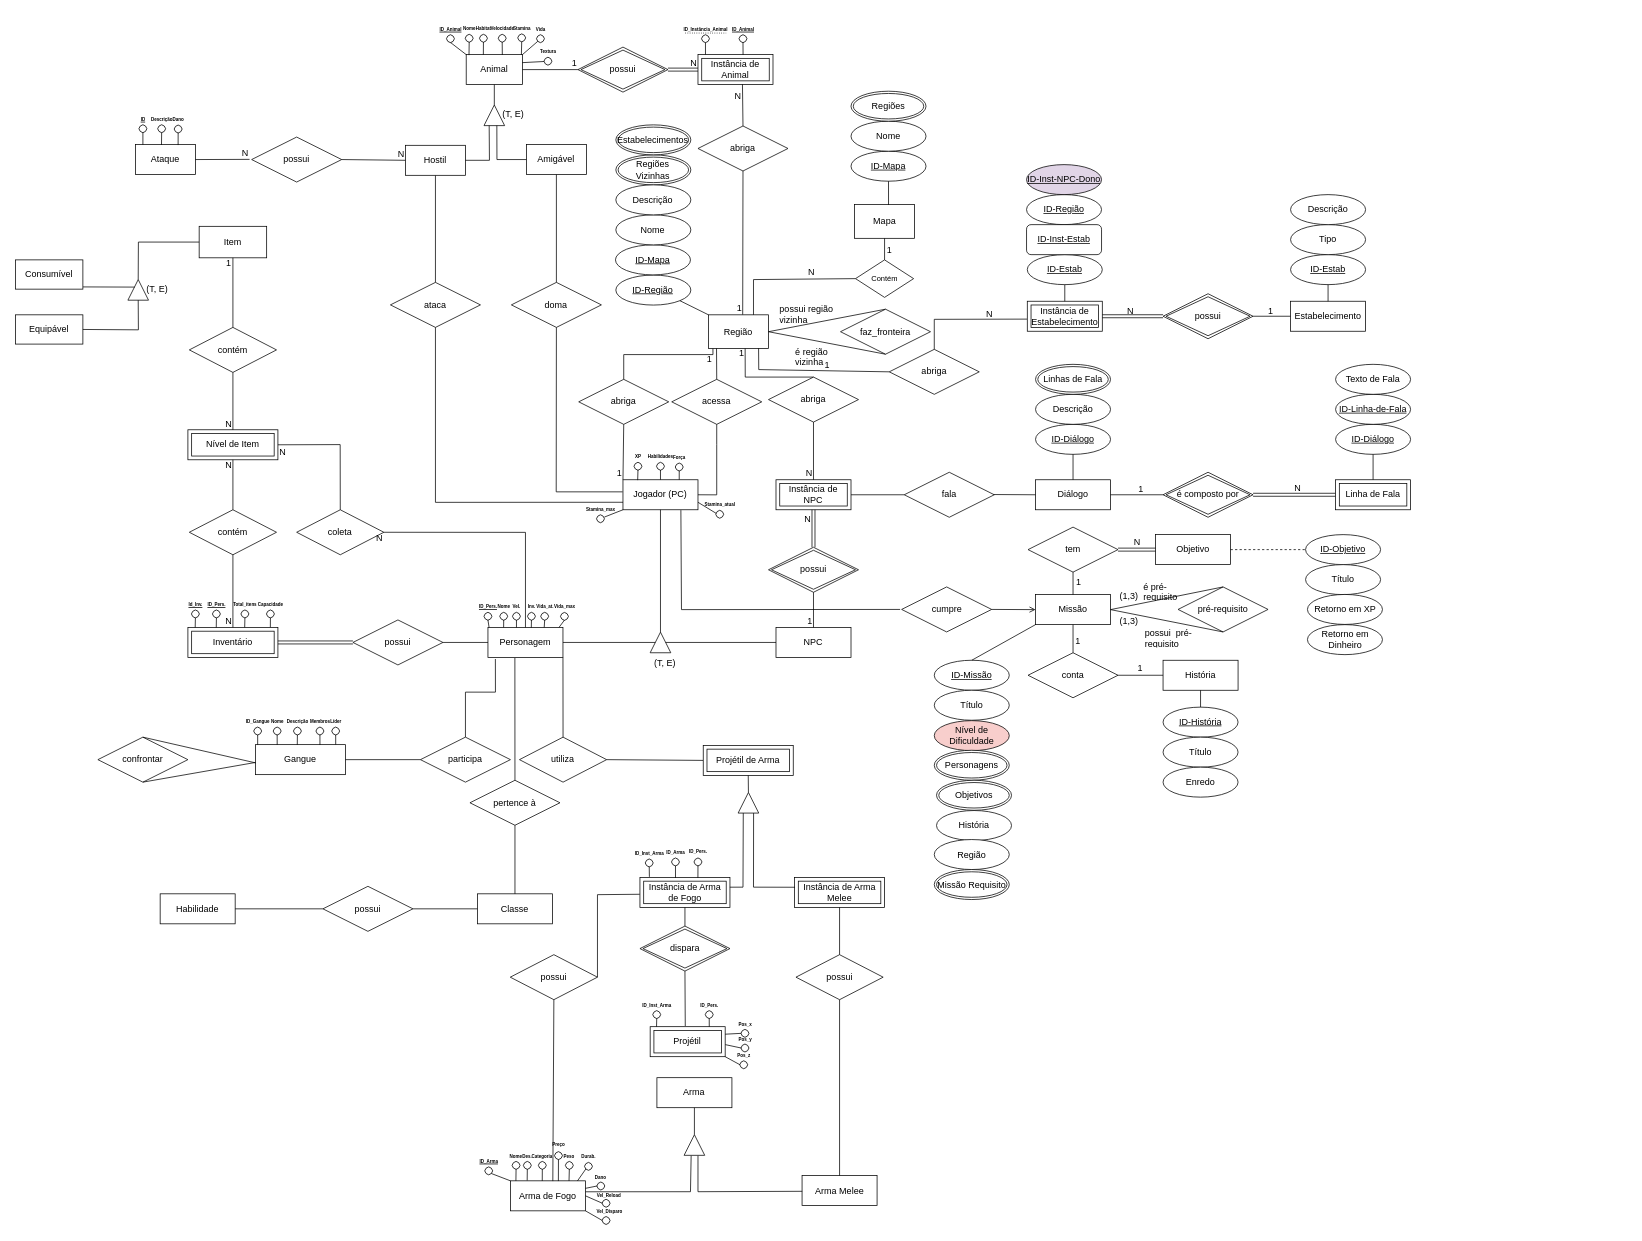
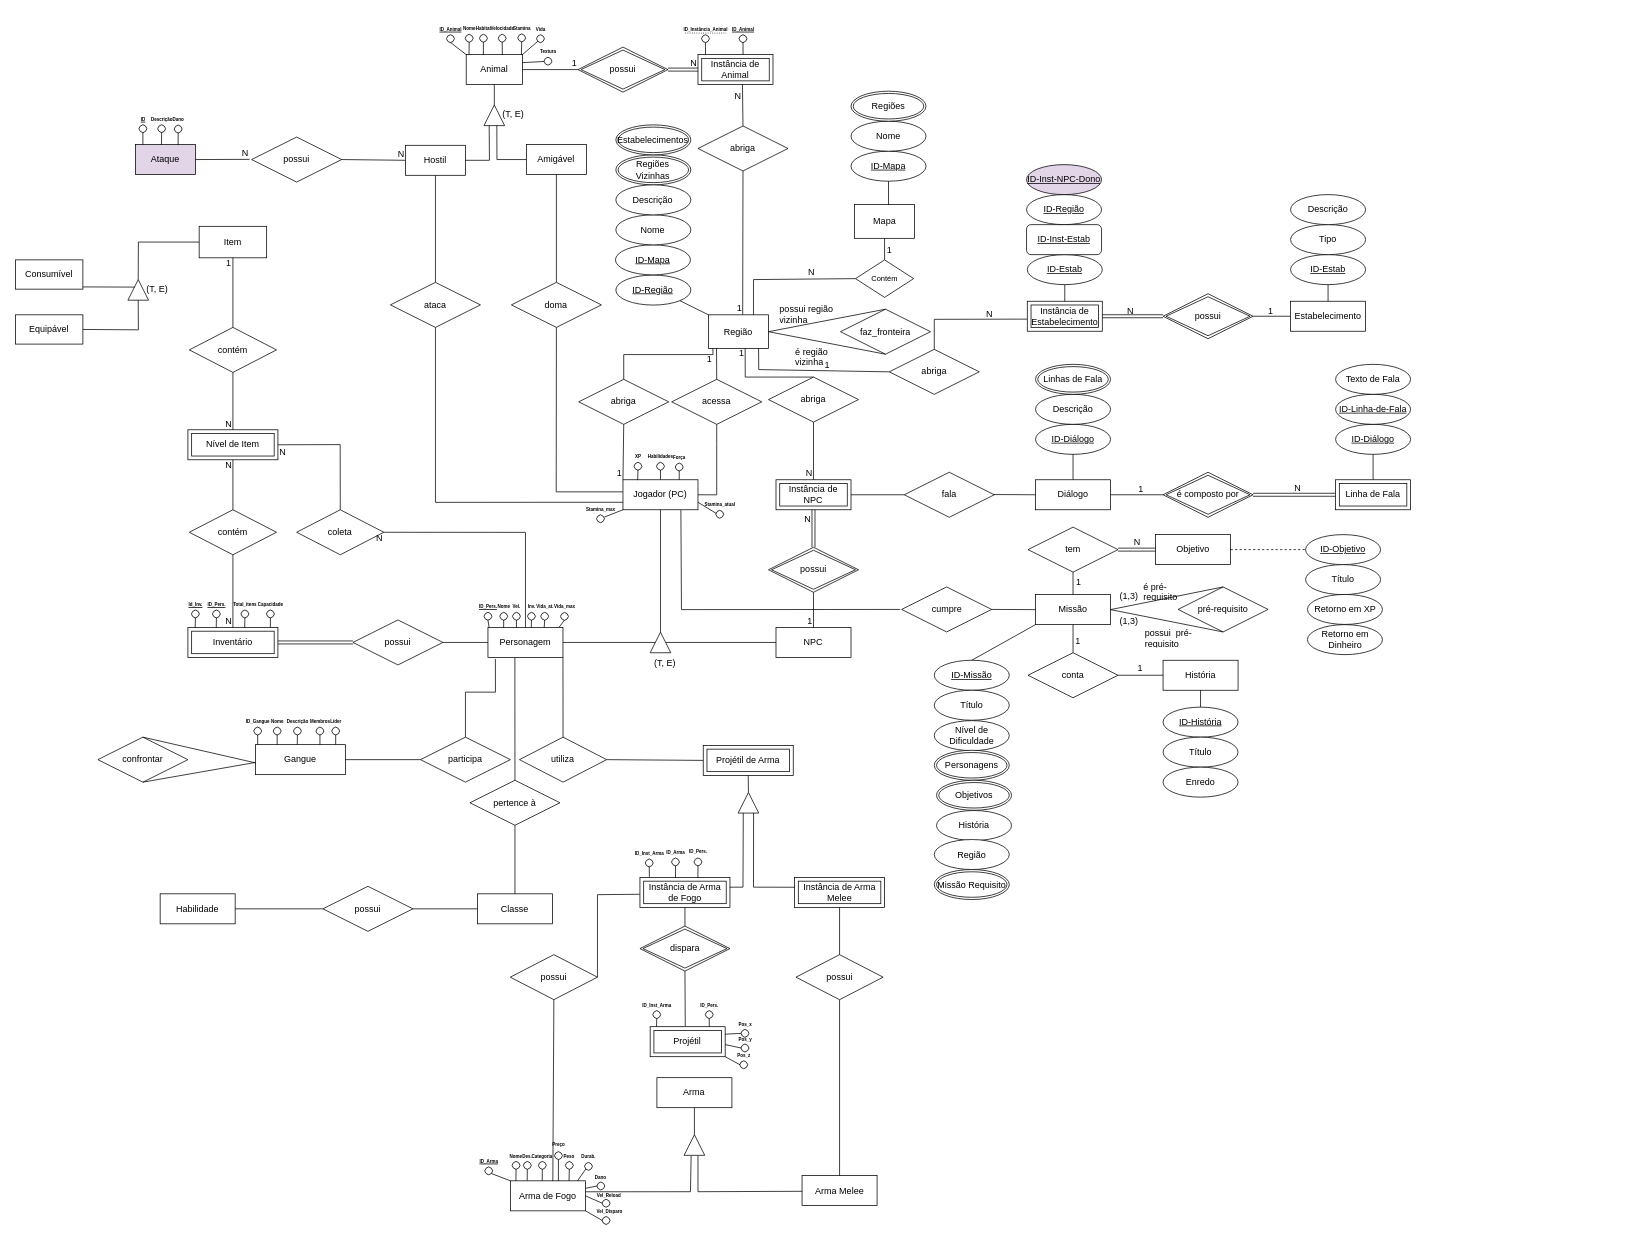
(165, 159) -> (165, 159)
(1031, 609) -> (1031, 609)
(972, 735) -> (972, 735)
